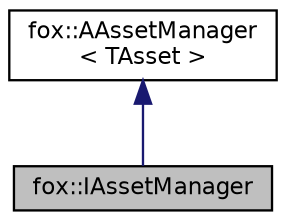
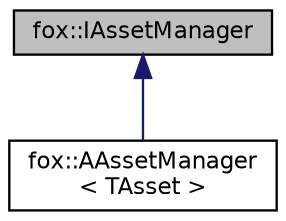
(143, 135) -> (143, 110)
